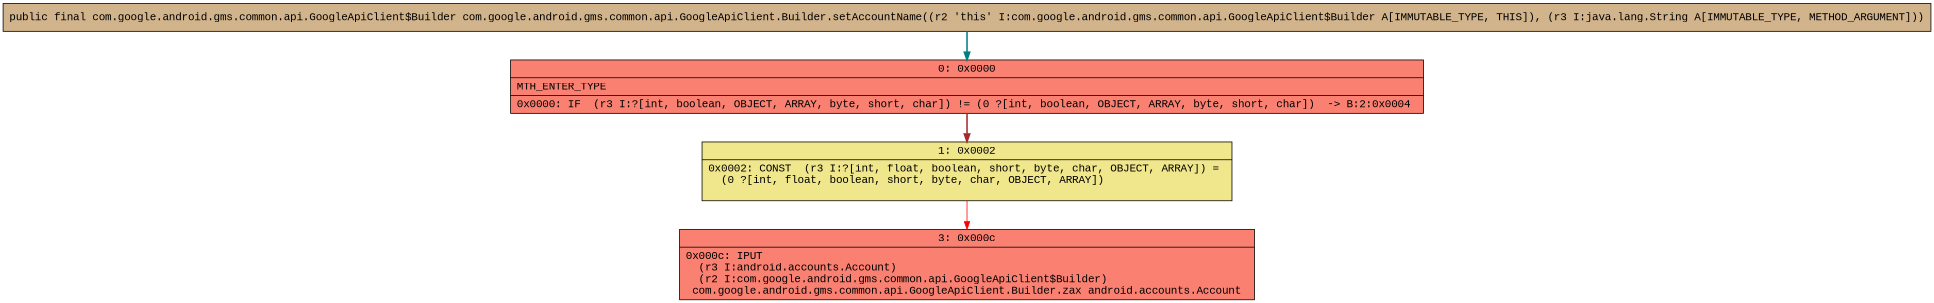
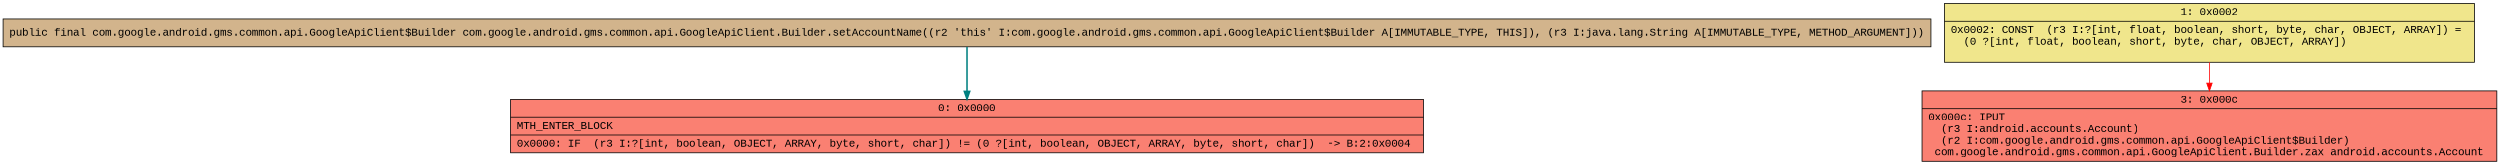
(562, 86) -> (565, 126)
(967, 124) -> none
